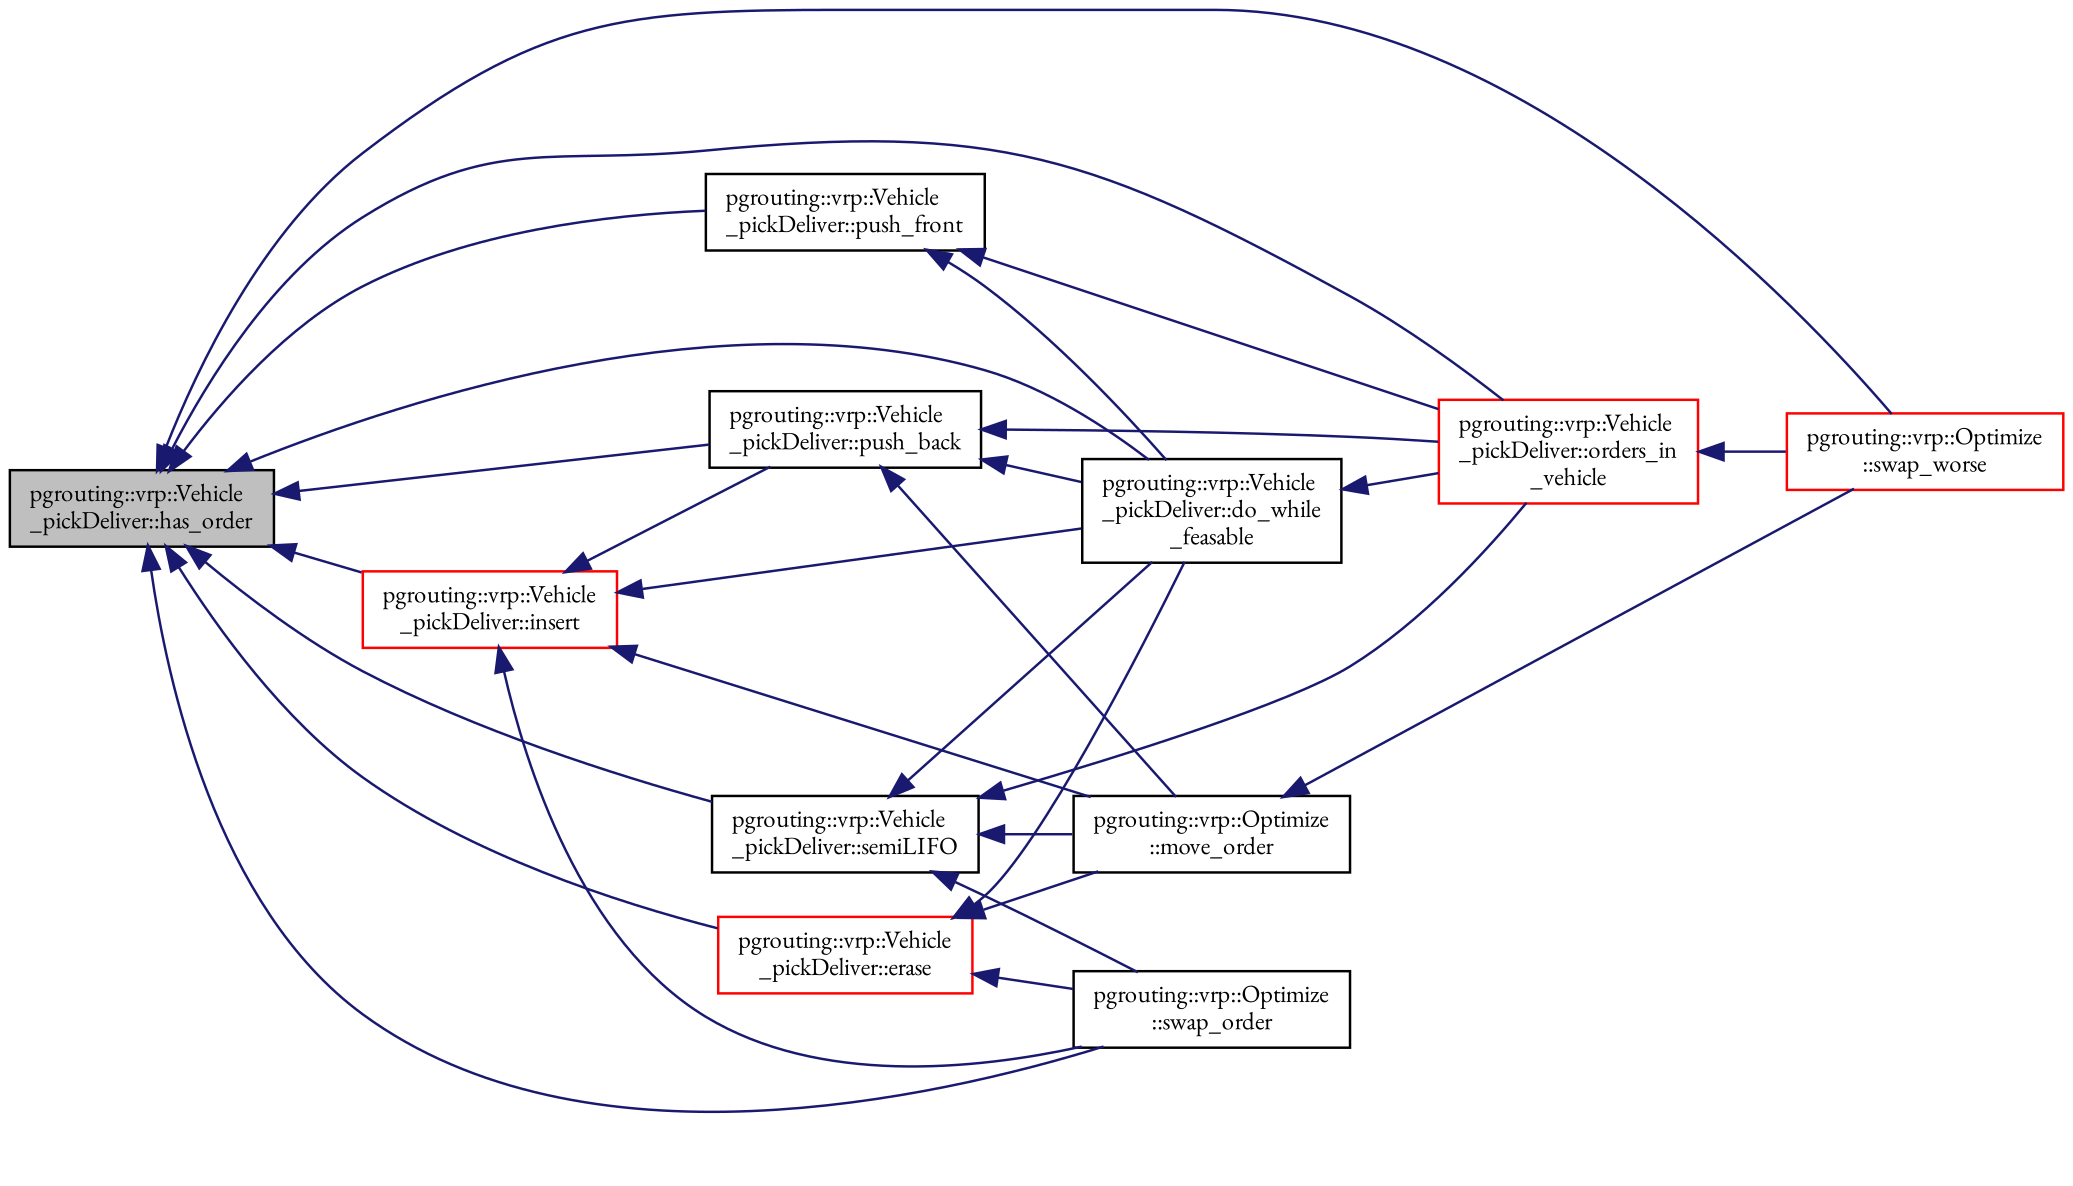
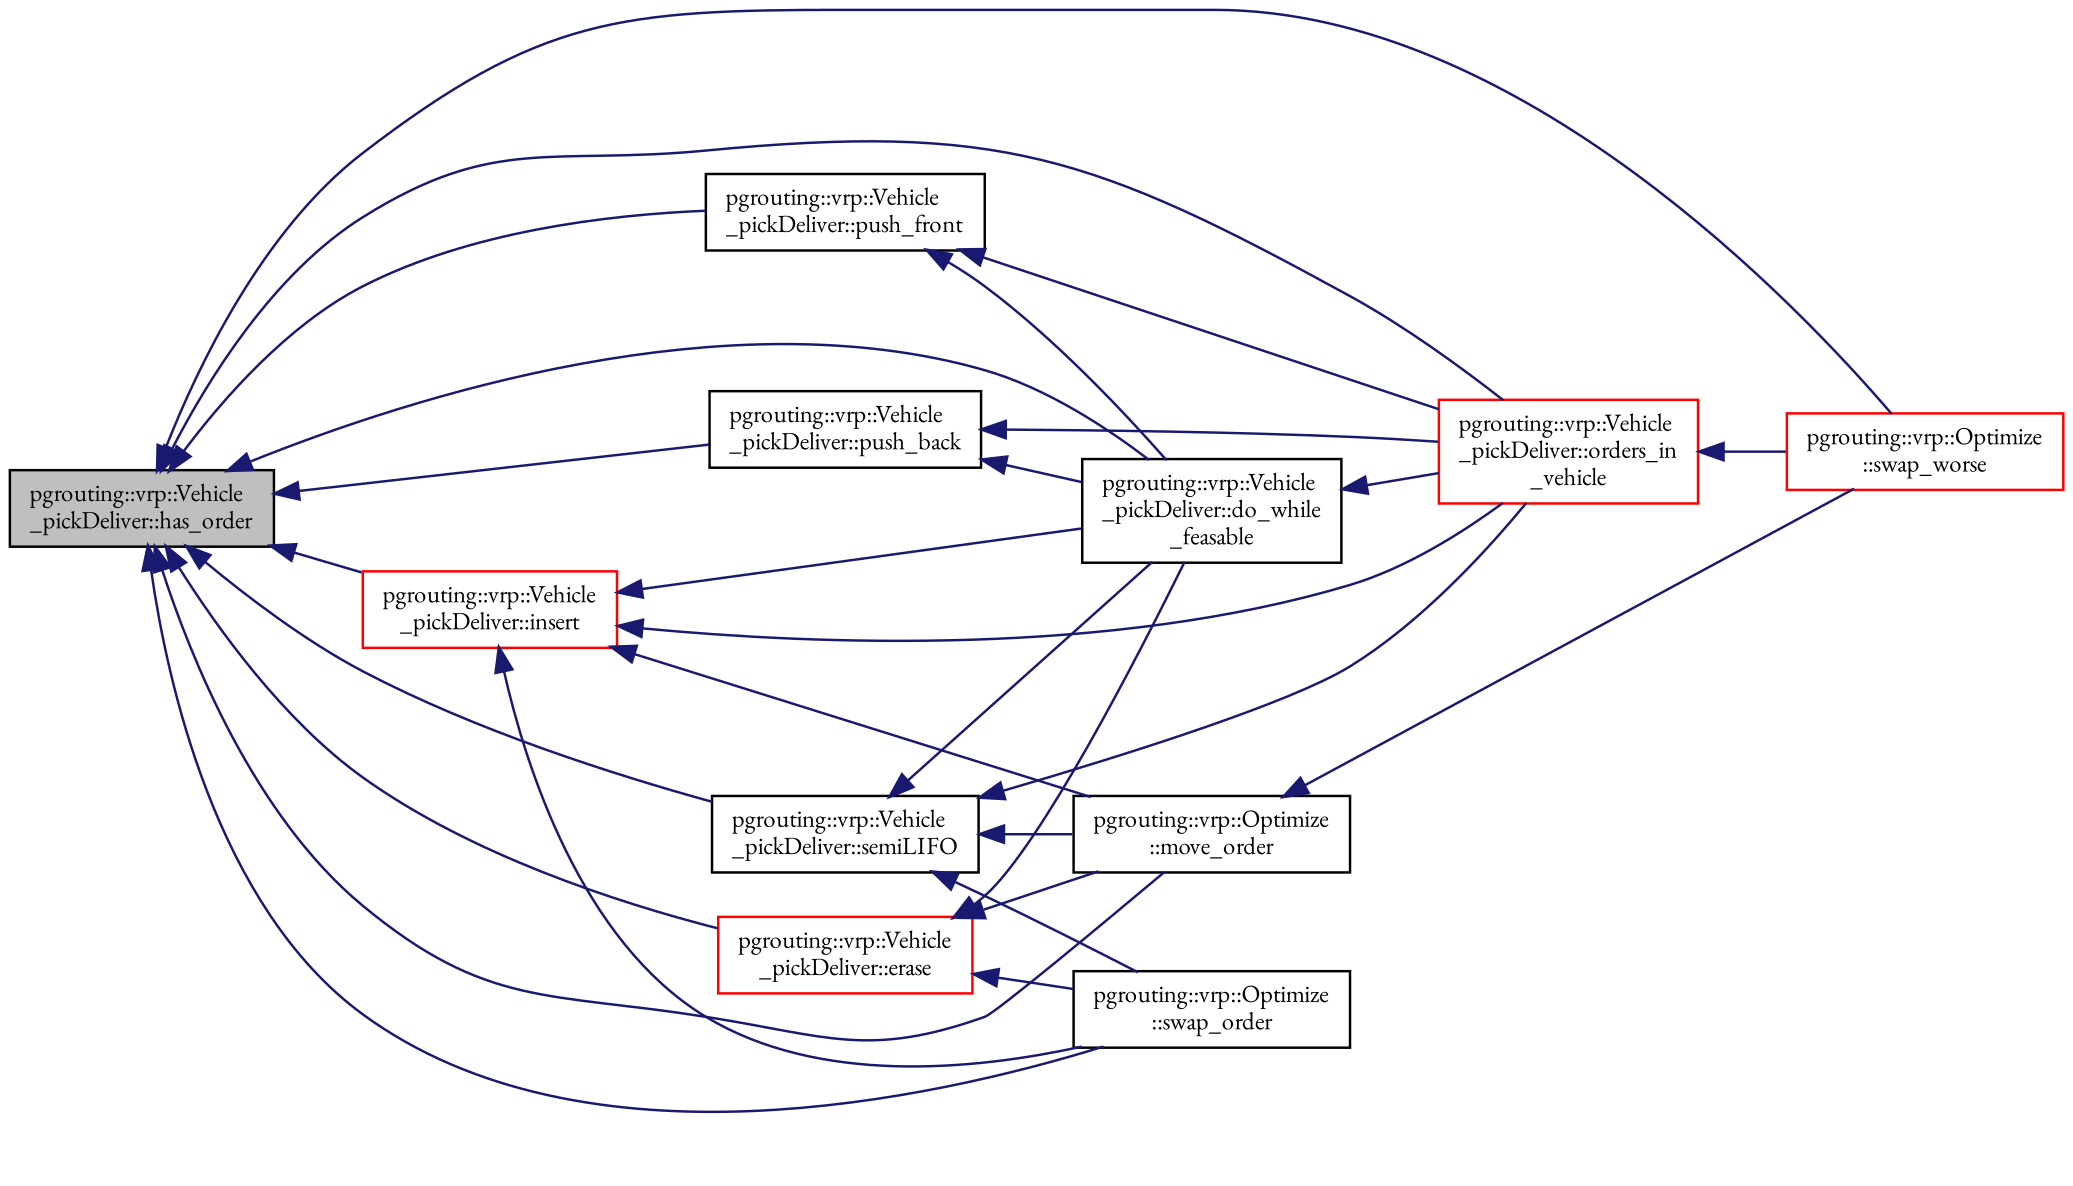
(679, 514) -> (1108, 630)
(1037, 641) -> (582, 1001)
